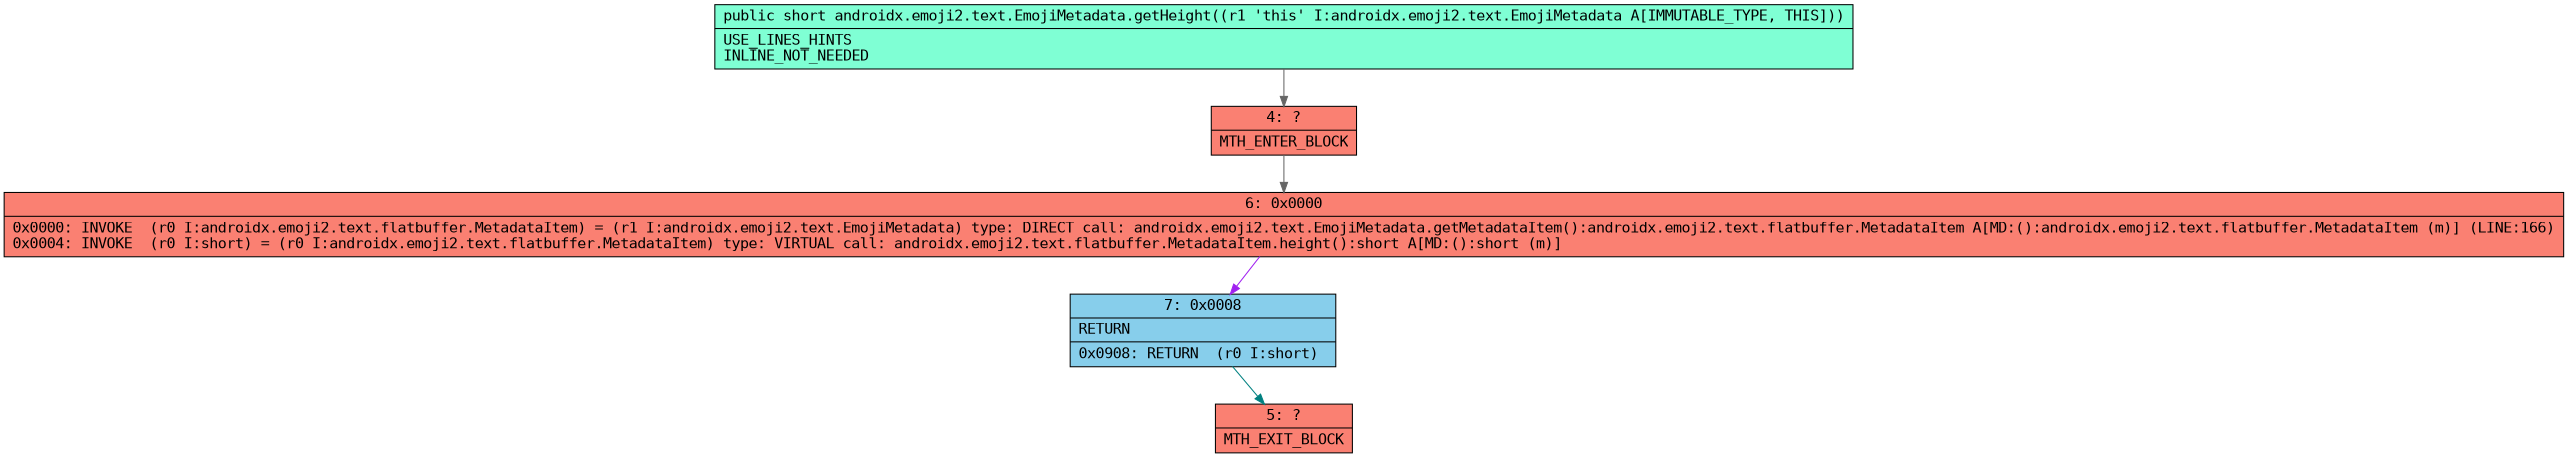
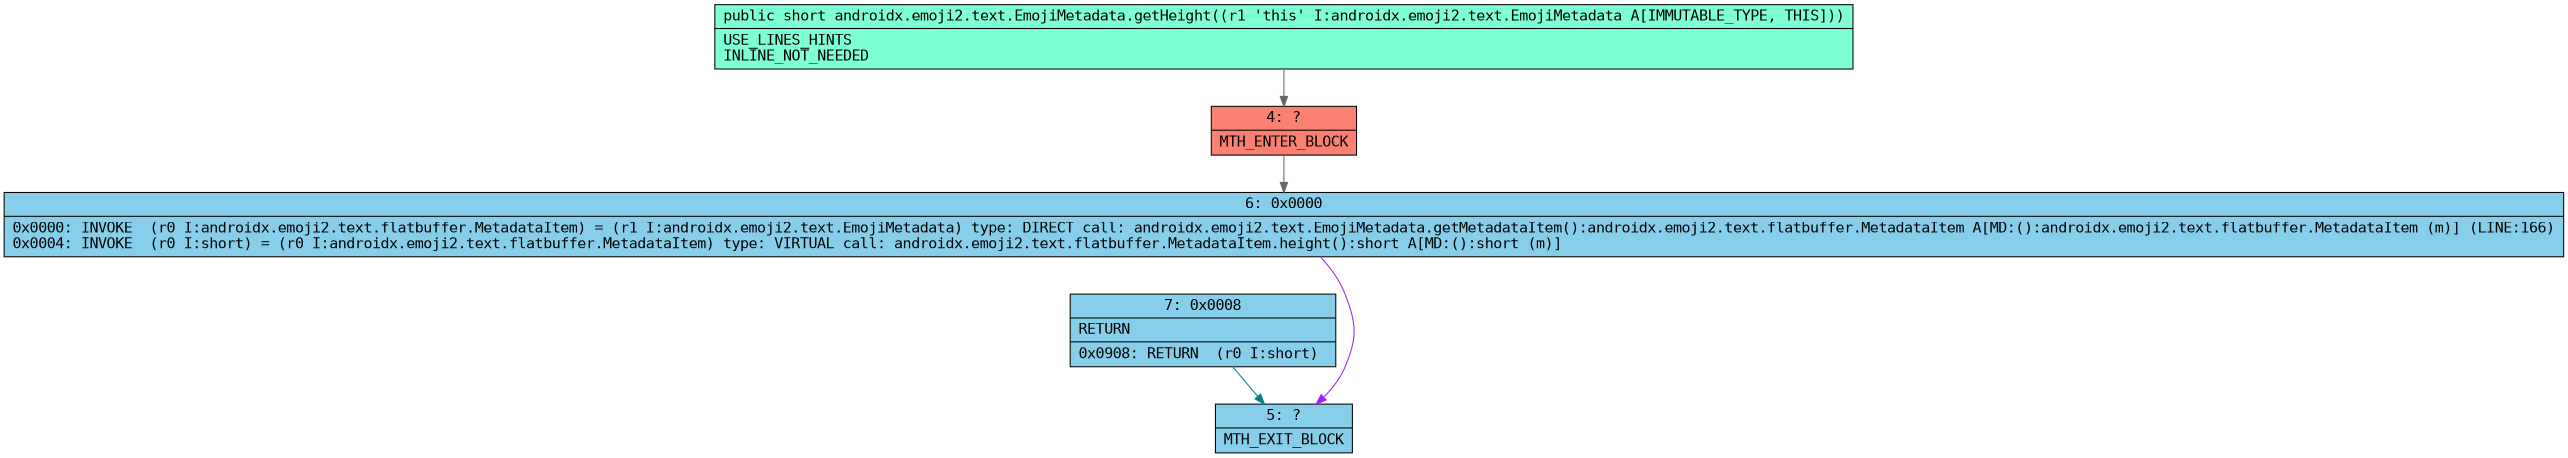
(1284, 225) -> (1284, 225)
(1248, 271) -> (1354, 326)
(1284, 428) -> (1284, 428)
